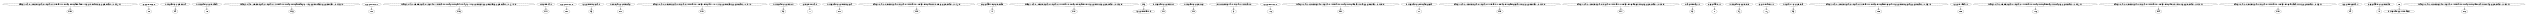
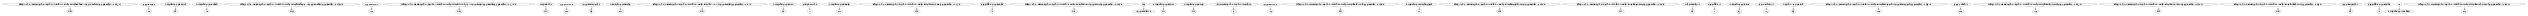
(839, 4) -> (839, 4)
(992, 4) -> (992, 4)
(1961, 4) -> (1961, 4)
